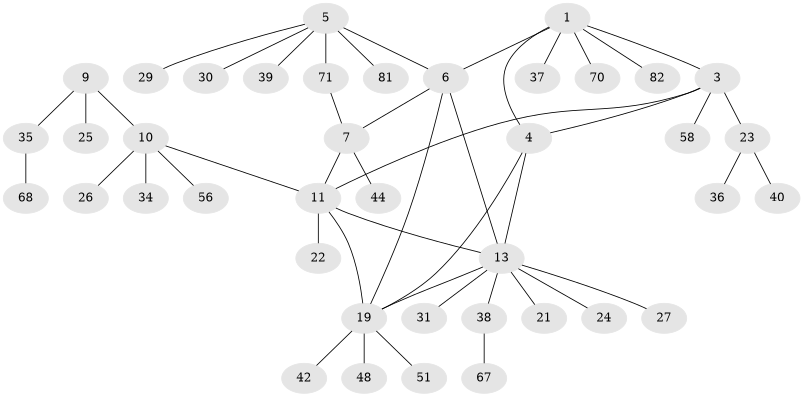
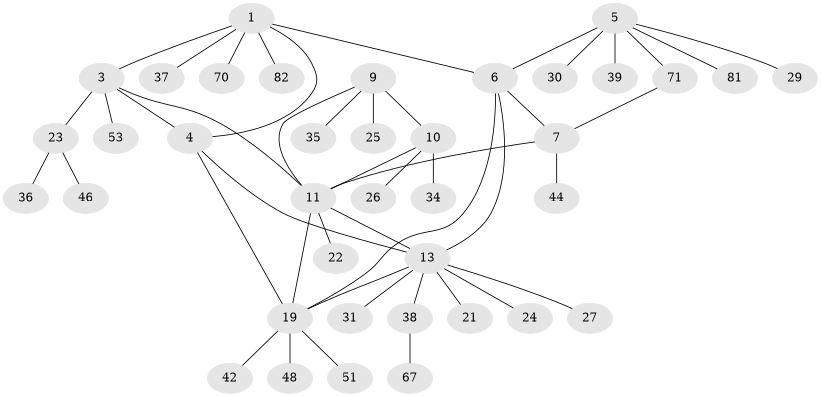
none -> (283, 125)
(688, 138) -> (116, 138)
(26, 198) -> none
(206, 198) -> none
(778, 198) -> (86, 198)
